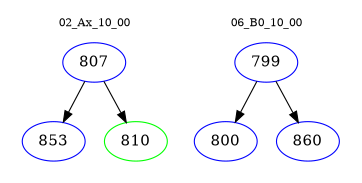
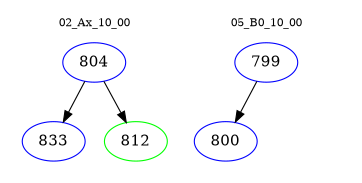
(267, 24) -> (267, 24)
(94, 62) -> (94, 62)
(54, 141) -> (54, 141)
(136, 141) -> (136, 141)
(308, 141) -> none
